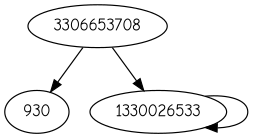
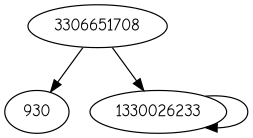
(98, 26) -> (98, 26)
(158, 112) -> (158, 112)
